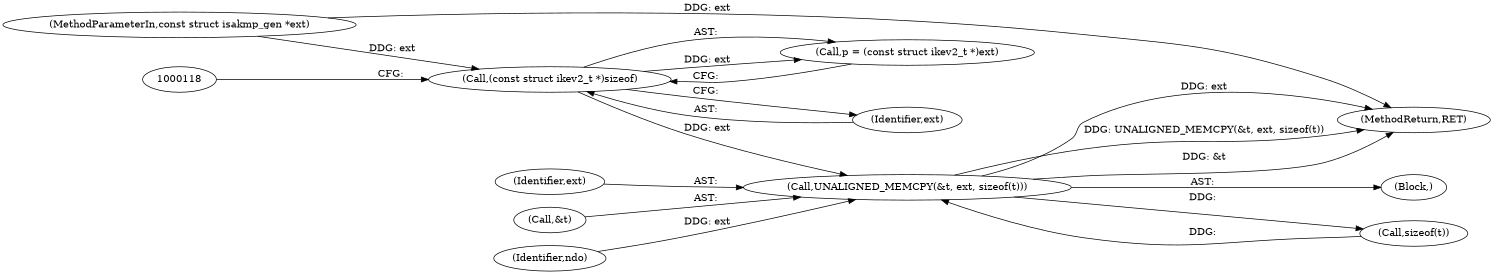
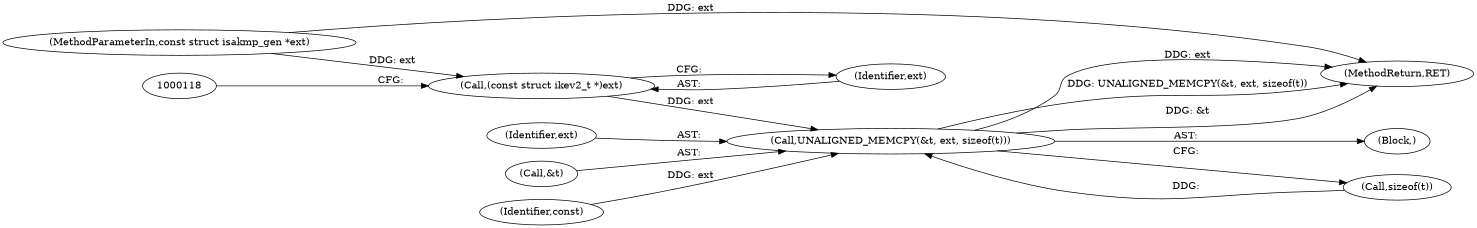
(907, 53) -> none
(550, 79) -> (542, 86)
(1204, 198) -> (1188, 152)
(550, 258) -> (542, 212)
